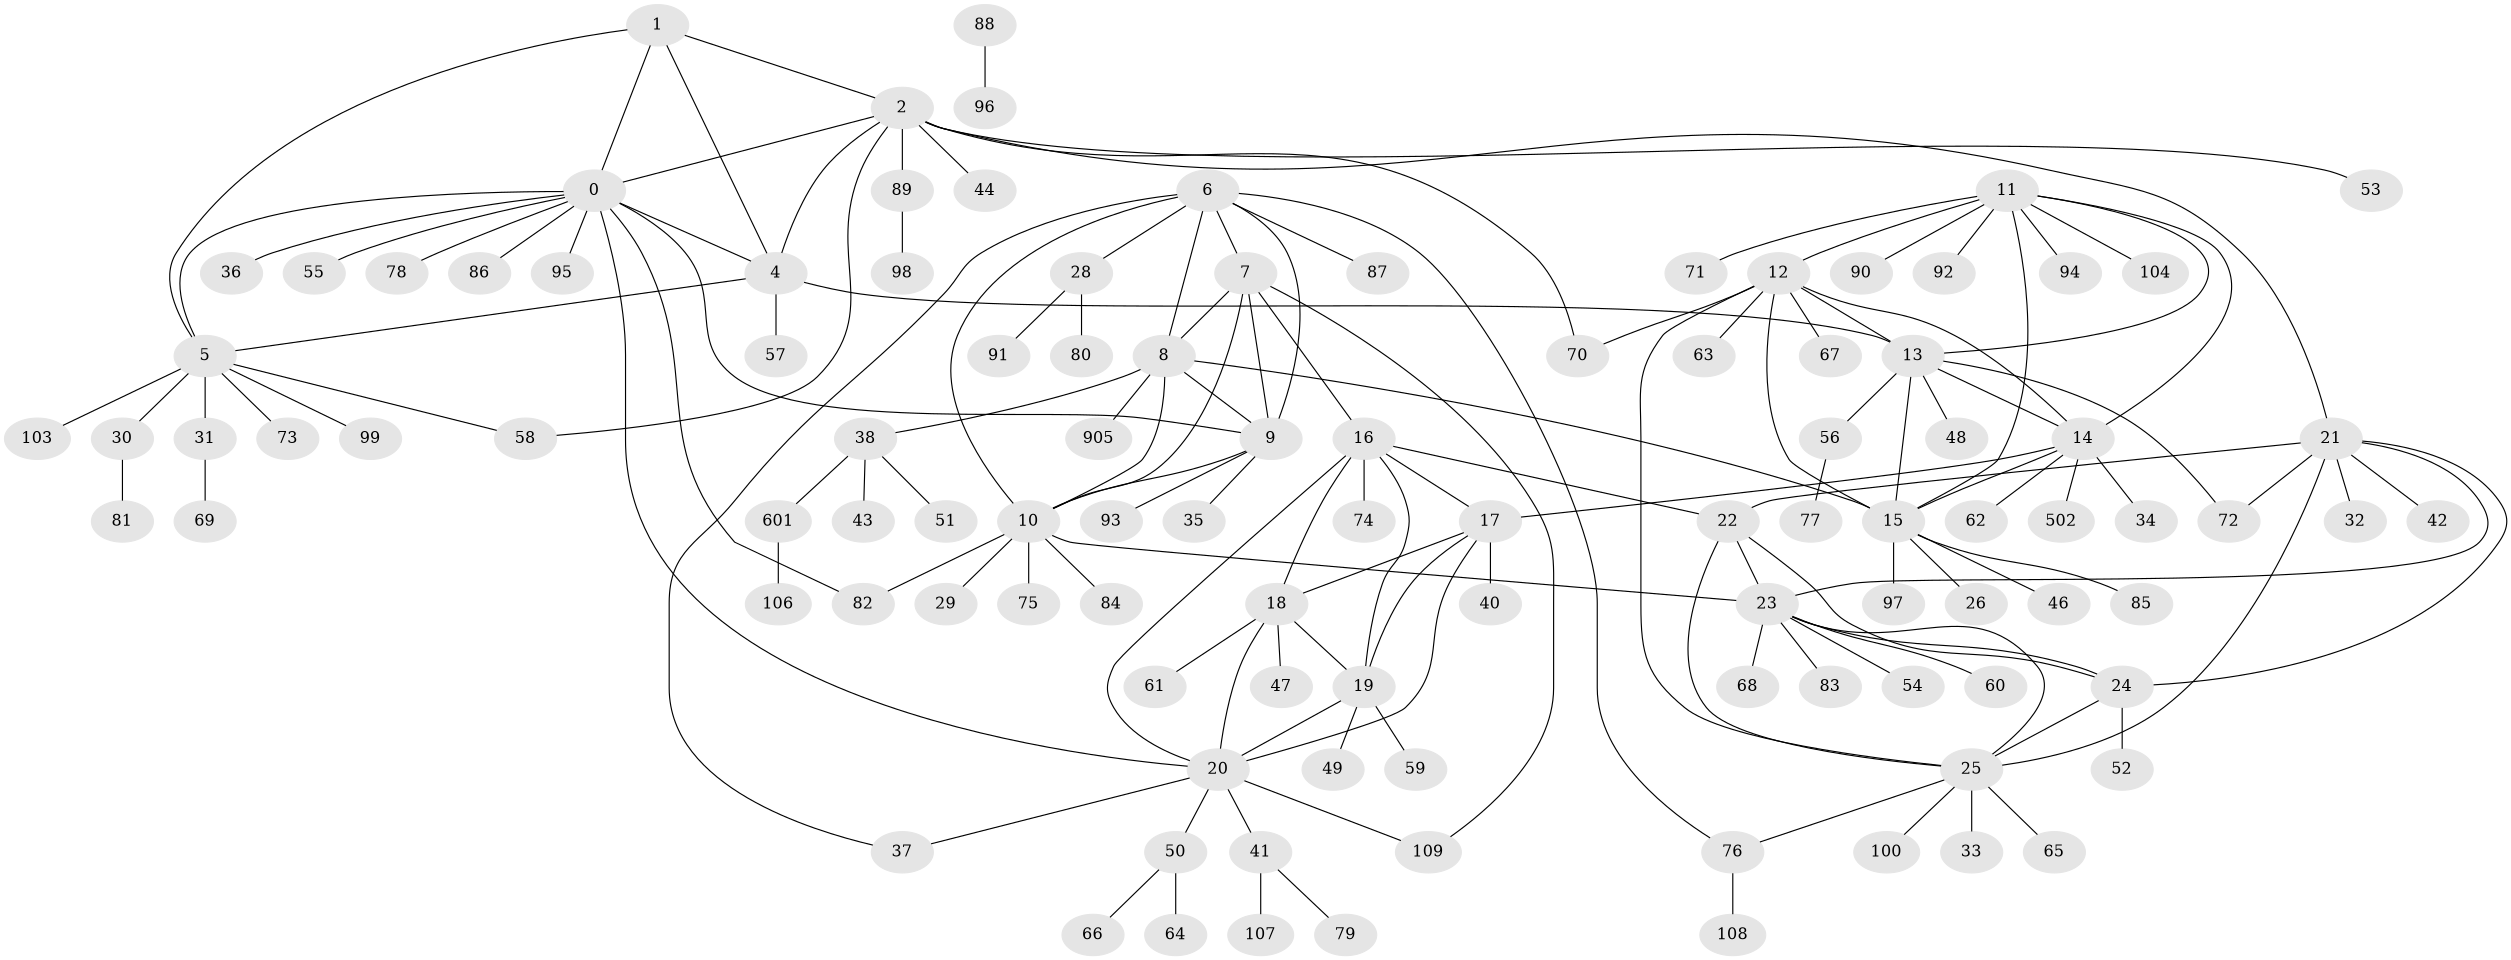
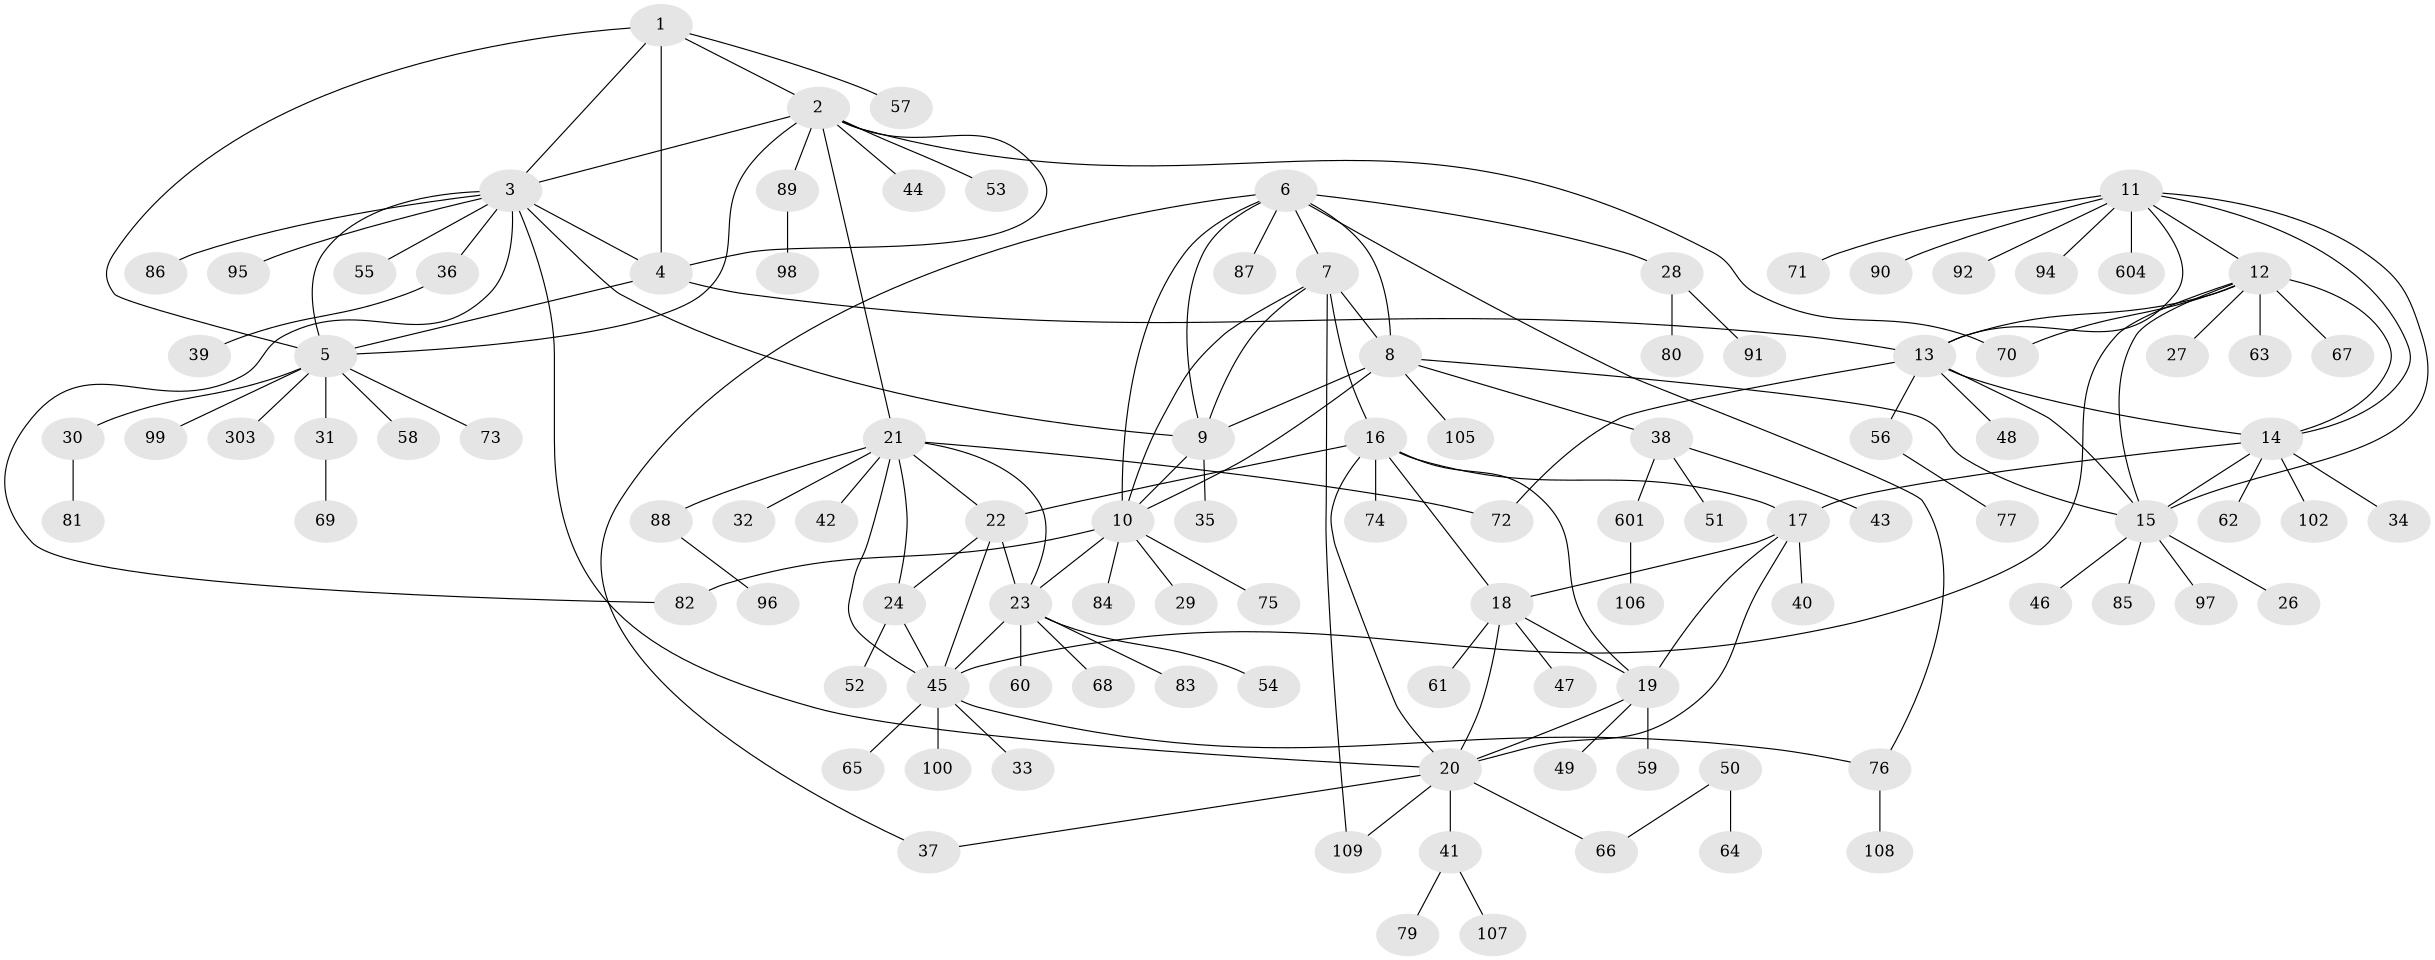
(595, 191) -> (511, 191)
(397, 273) -> none
(2155, 273) -> (2131, 273)
(776, 315) -> (784, 61)
none -> (199, 356)
none -> (2177, 356)
(817, 377) -> (634, 322)
(37, 439) -> (241, 439)
(1099, 439) -> (1461, 439)
none -> (775, 475)
(1111, 521) -> none
(2061, 521) -> (2314, 521)
(1952, 646) -> none
(1972, 770) -> (938, 687)
(1197, 811) -> (1528, 811)
